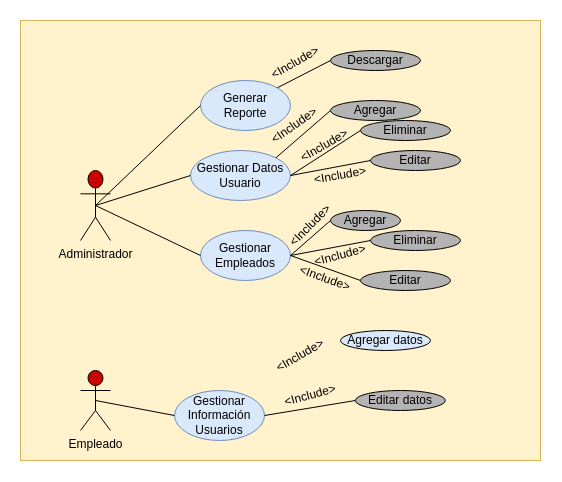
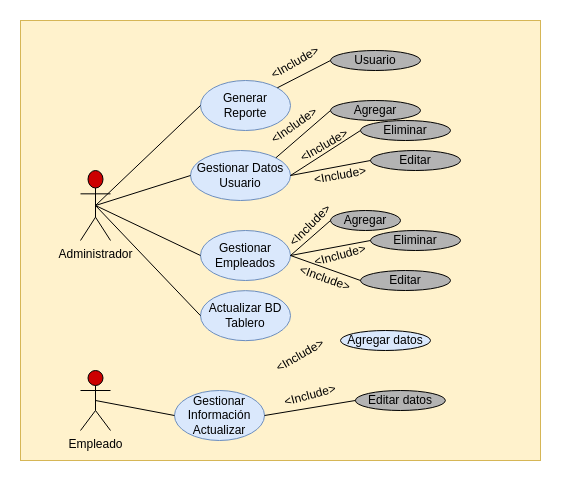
(376, 61) -> (376, 61)
none -> (149, 261)
none -> (246, 316)
(220, 416) -> (220, 416)
